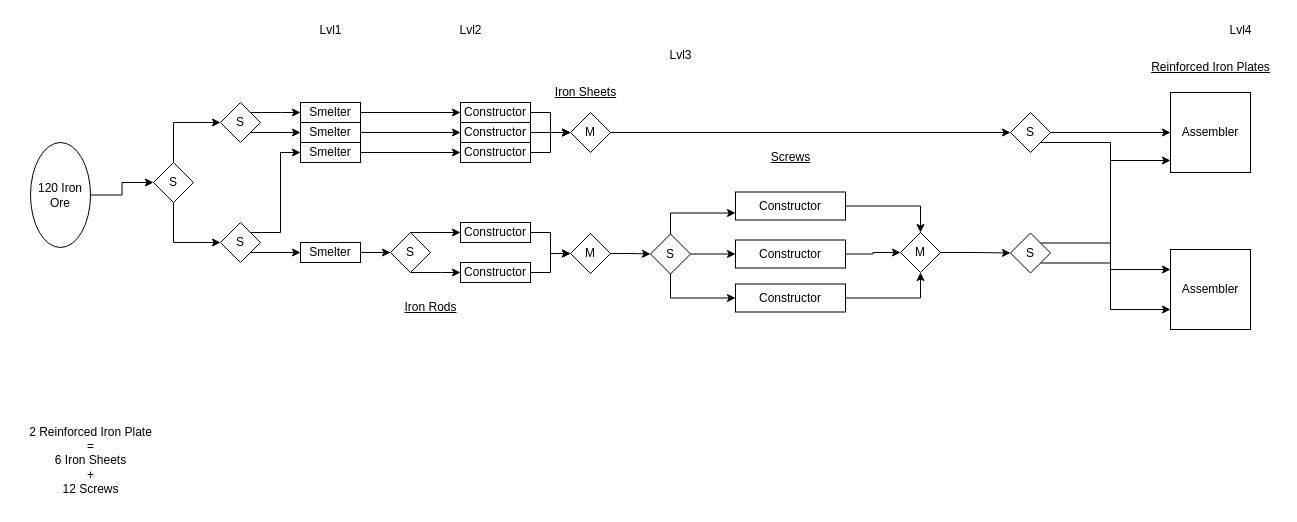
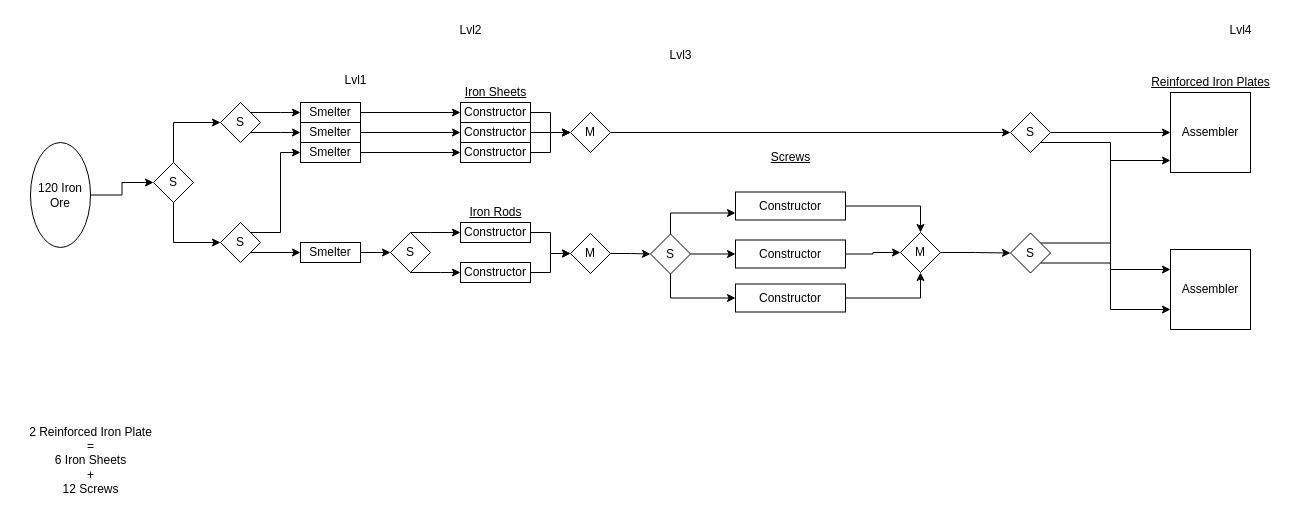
(331, 31) -> (356, 81)
(1211, 68) -> (1211, 83)
(586, 93) -> (496, 93)
(431, 308) -> (496, 213)
